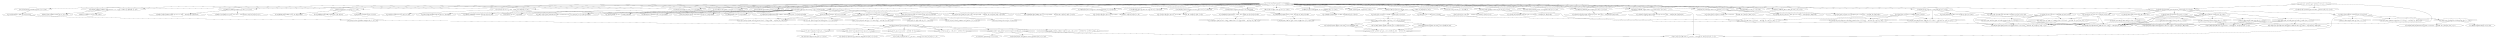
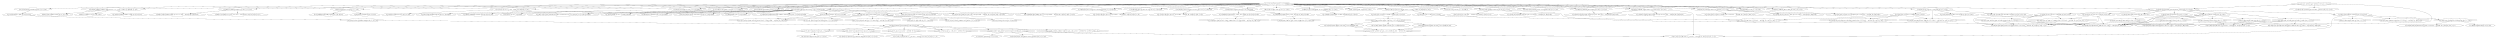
none -> (127, 15)
(289, 15) -> none
